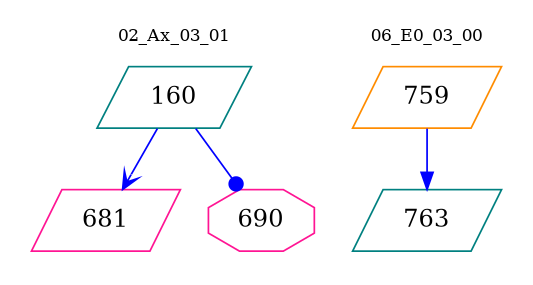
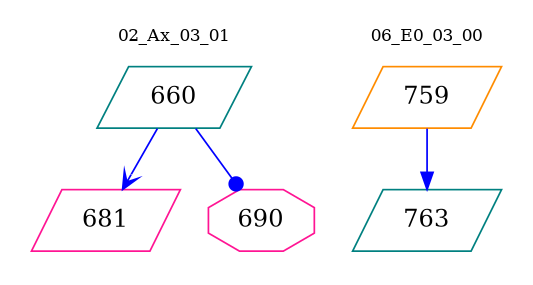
(174, 97) -> (174, 97)
